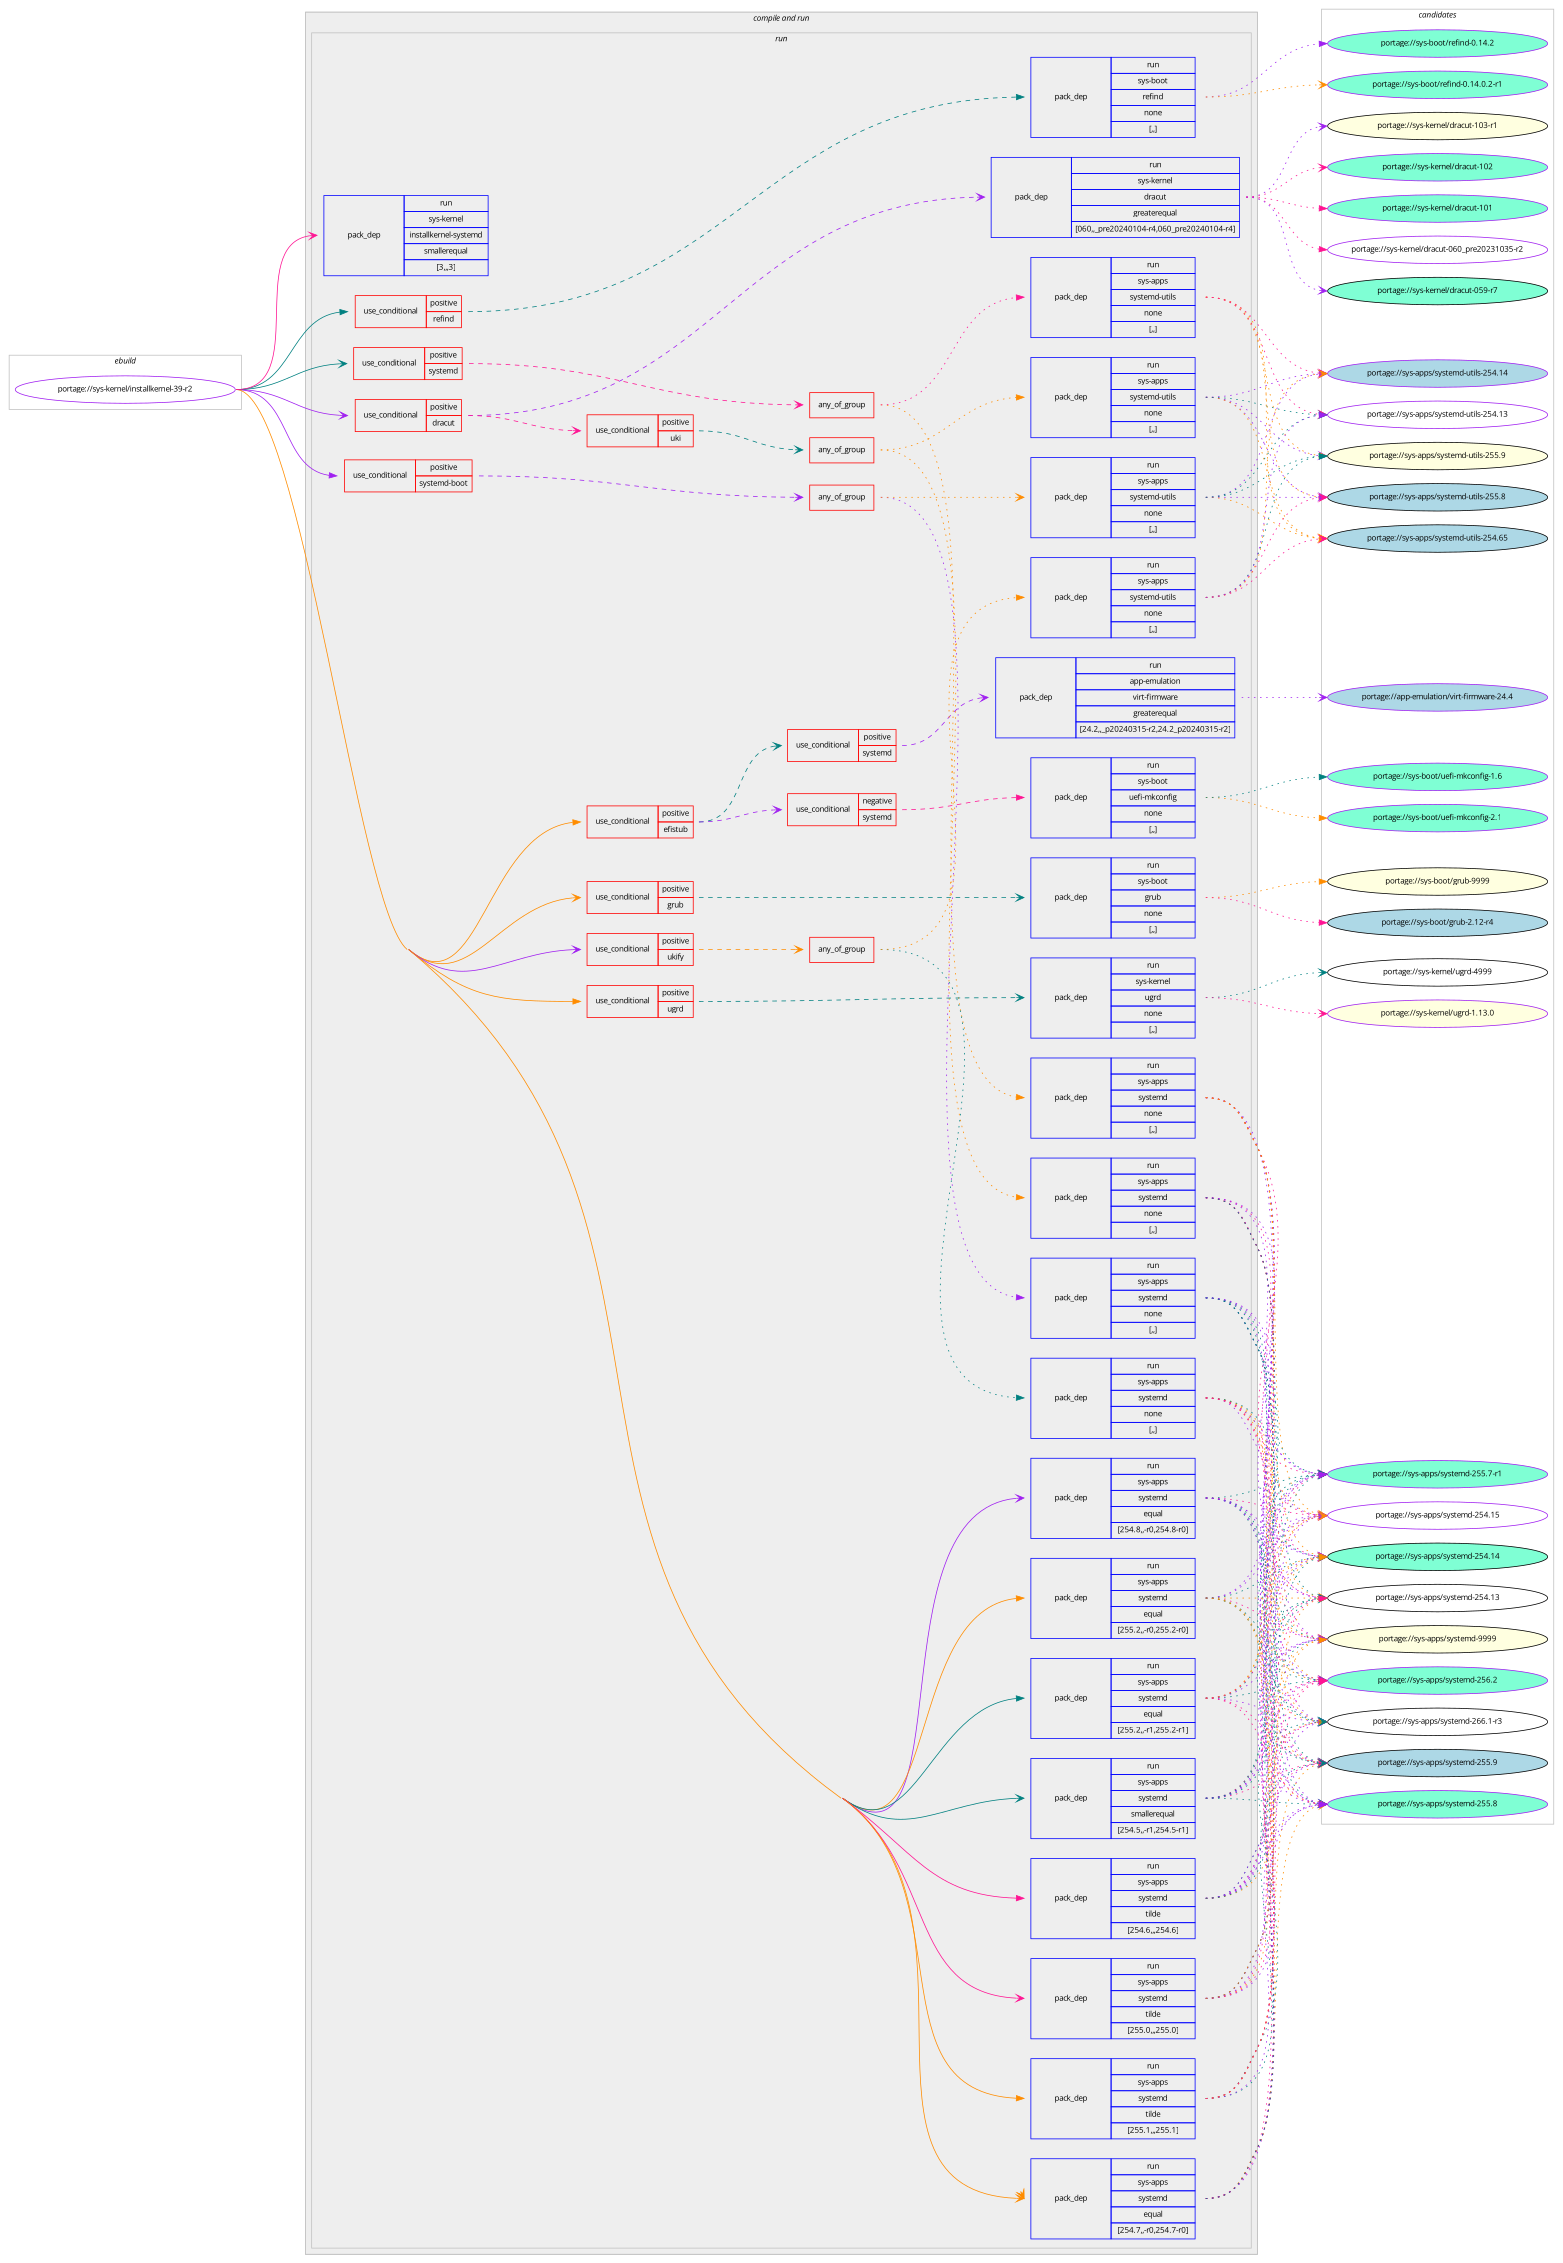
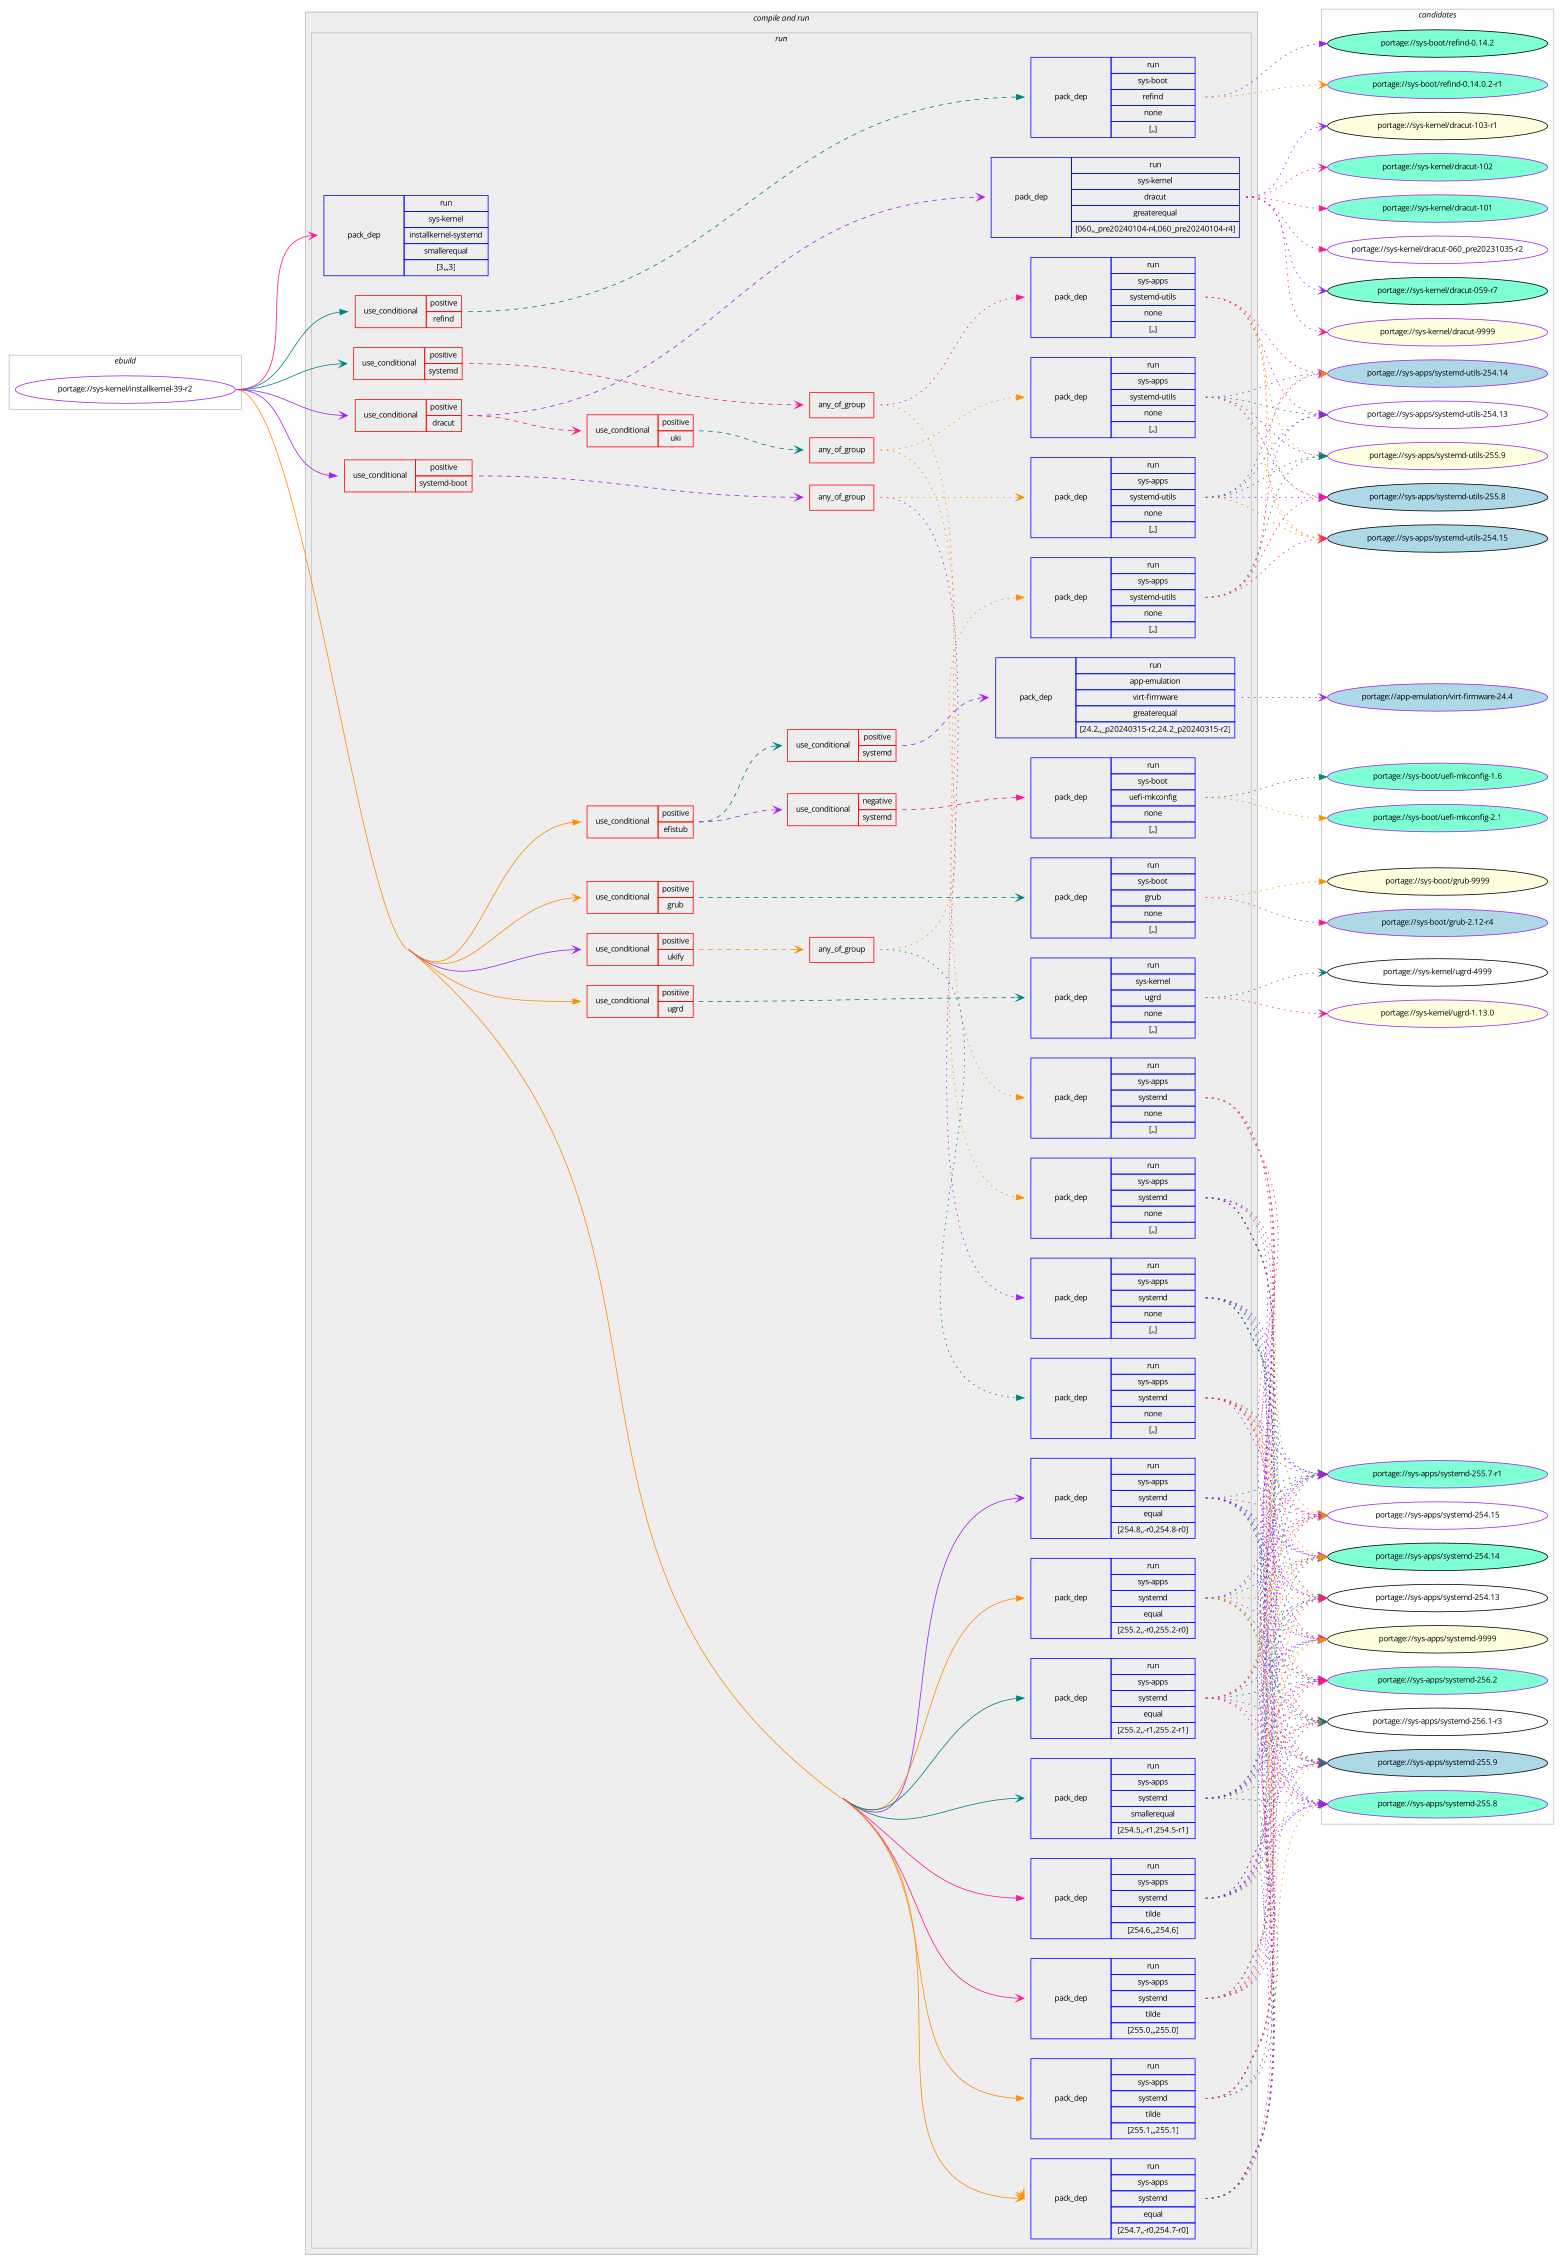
(1438, 44) -> (1438, 44)
none -> (1438, 332)
(1438, 456) -> (1438, 456)
(1438, 539) -> (1438, 539)
(1438, 923) -> (1438, 923)
(1438, 1722) -> (1438, 1722)
